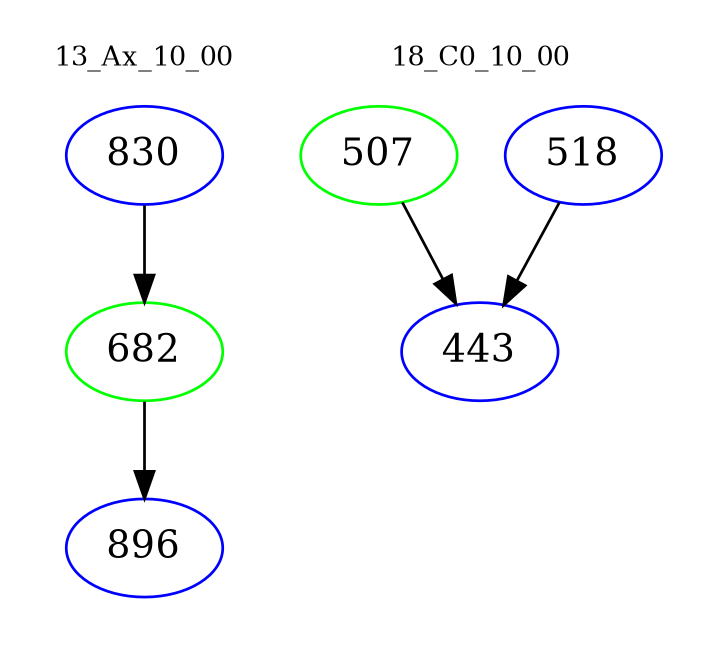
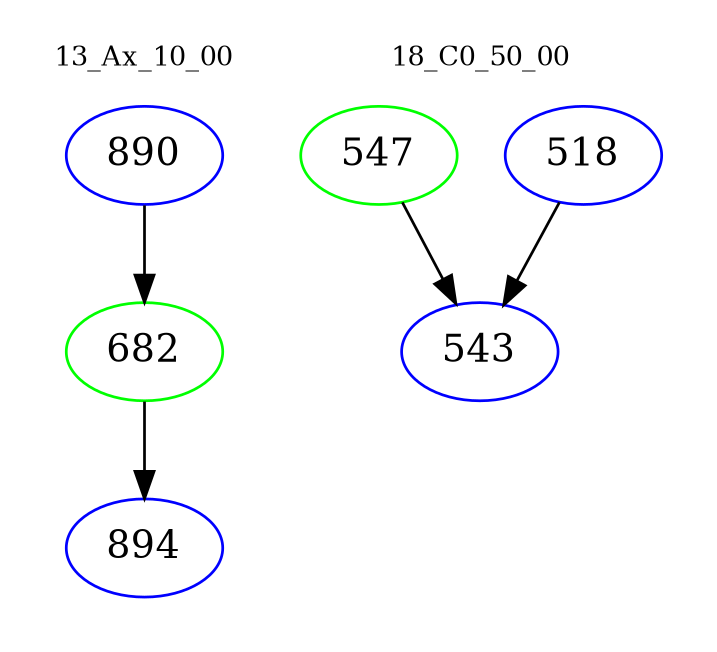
(481, 59) -> (481, 59)
(144, 155) -> (144, 155)
(379, 155) -> (379, 155)
(480, 352) -> (480, 352)
(144, 548) -> (144, 548)
